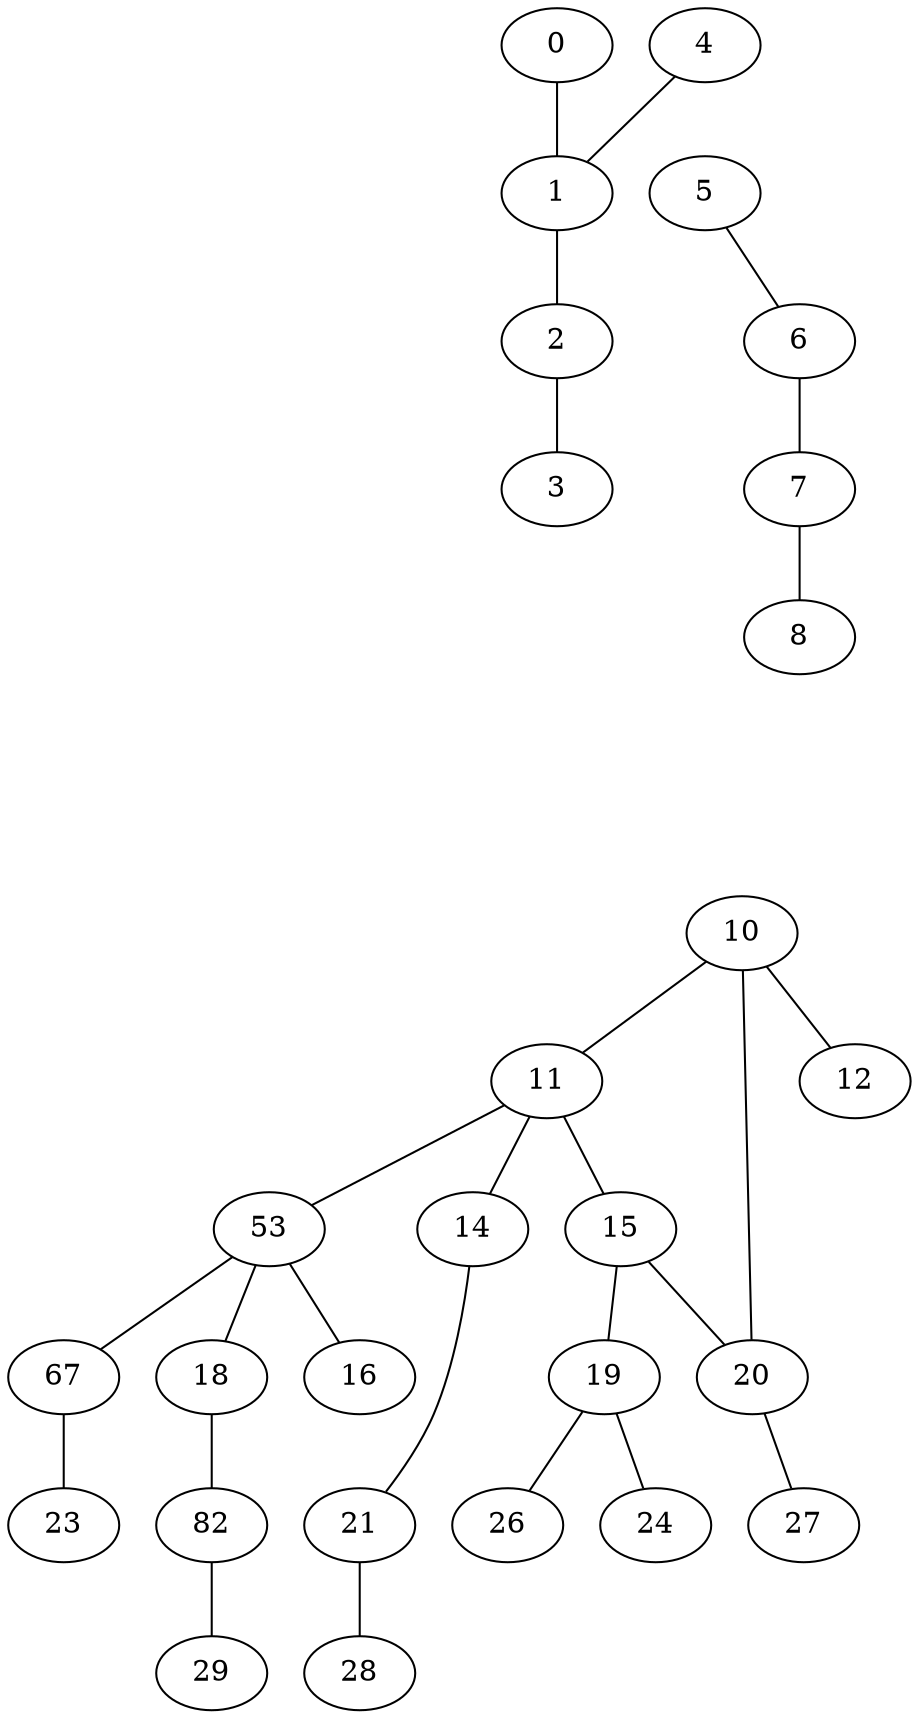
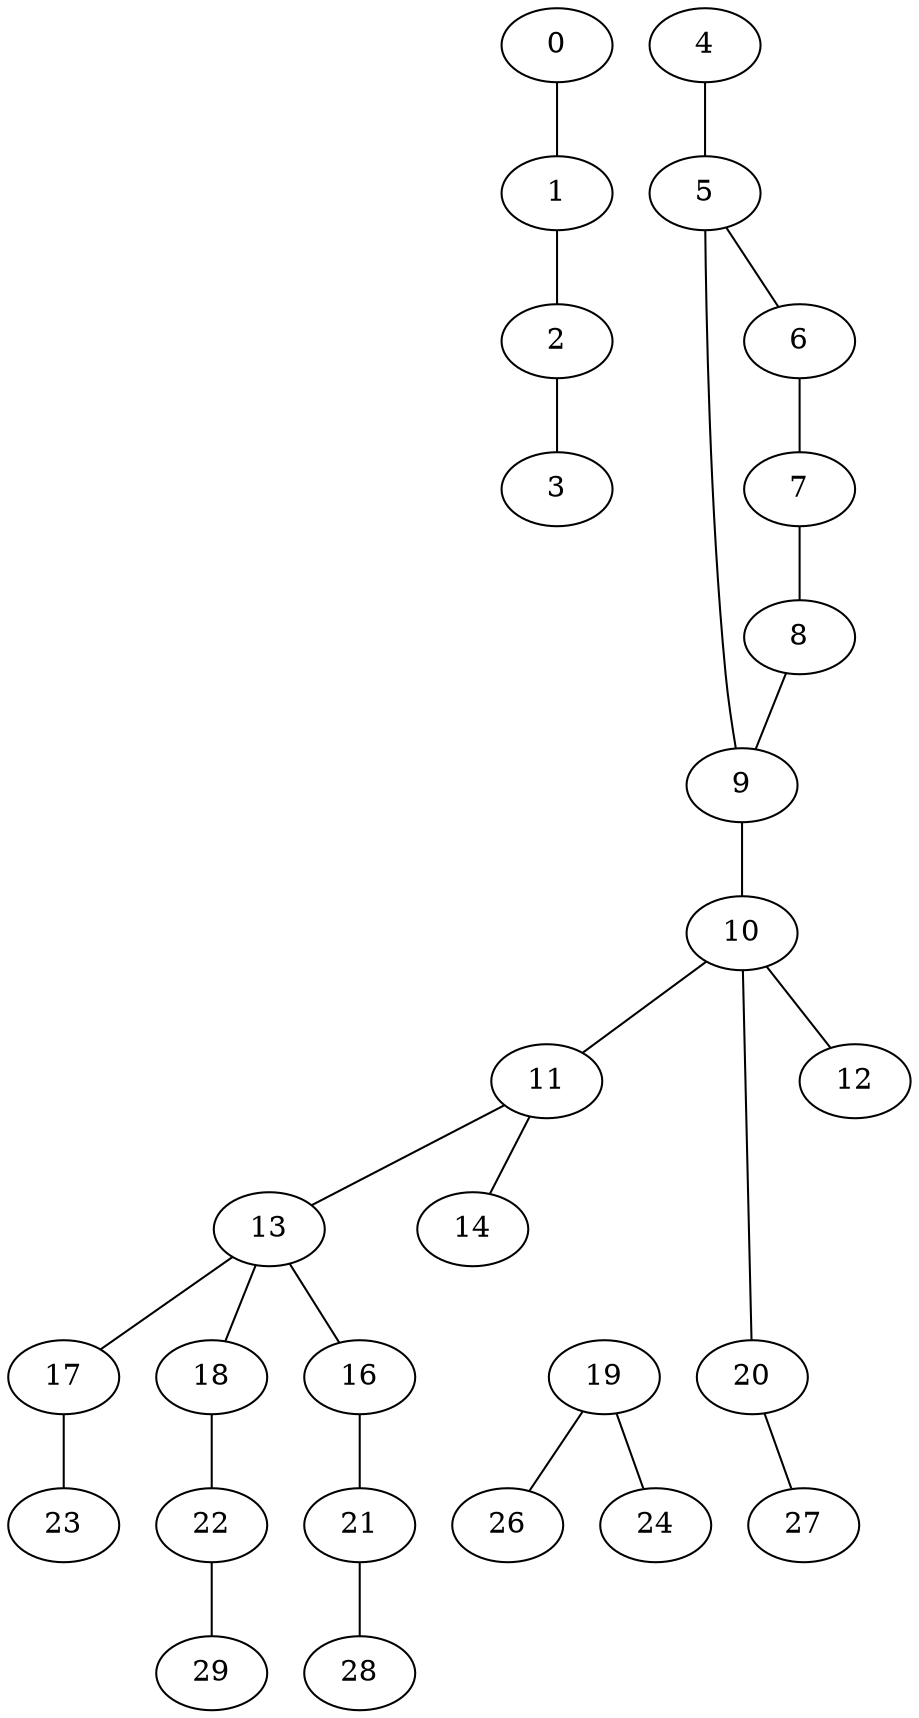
(631, 119) -> (705, 119)
none -> (742, 785)
(269, 1229) -> (269, 1229)
(621, 1229) -> none
(64, 1377) -> (64, 1377)
(444, 1385) -> (360, 1451)
(212, 1525) -> (212, 1525)
